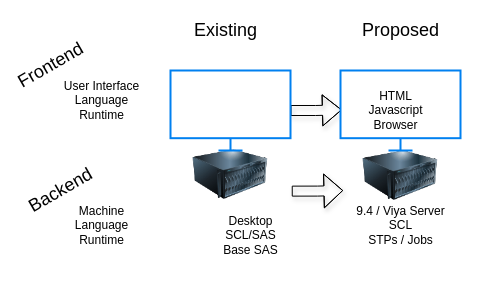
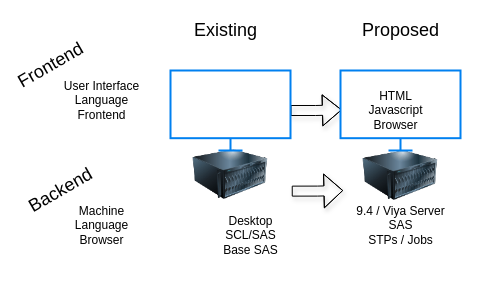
(102, 101) -> (102, 101)
(102, 226) -> (102, 226)
(401, 226) -> (401, 226)
